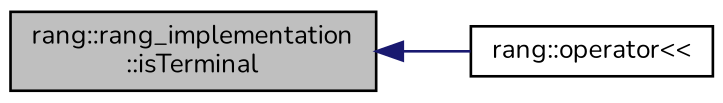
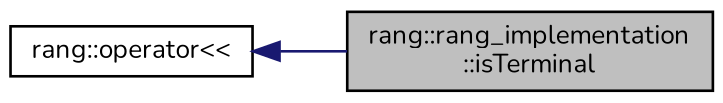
(437, 51) -> (314, 51)
